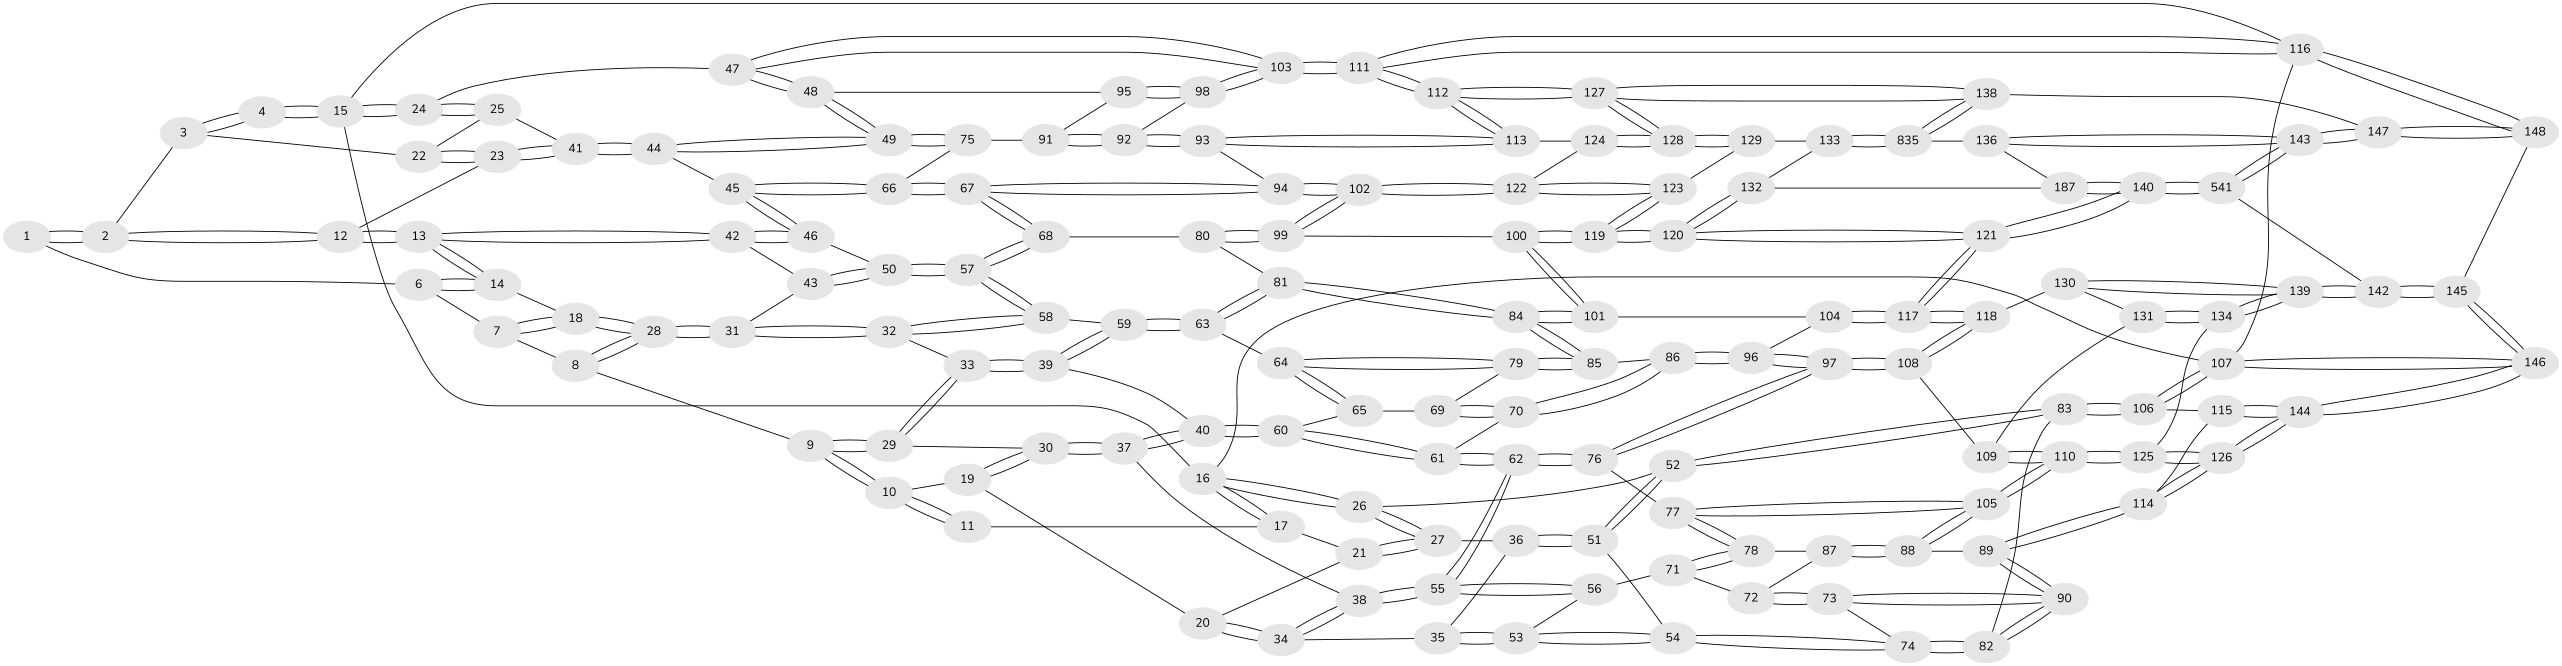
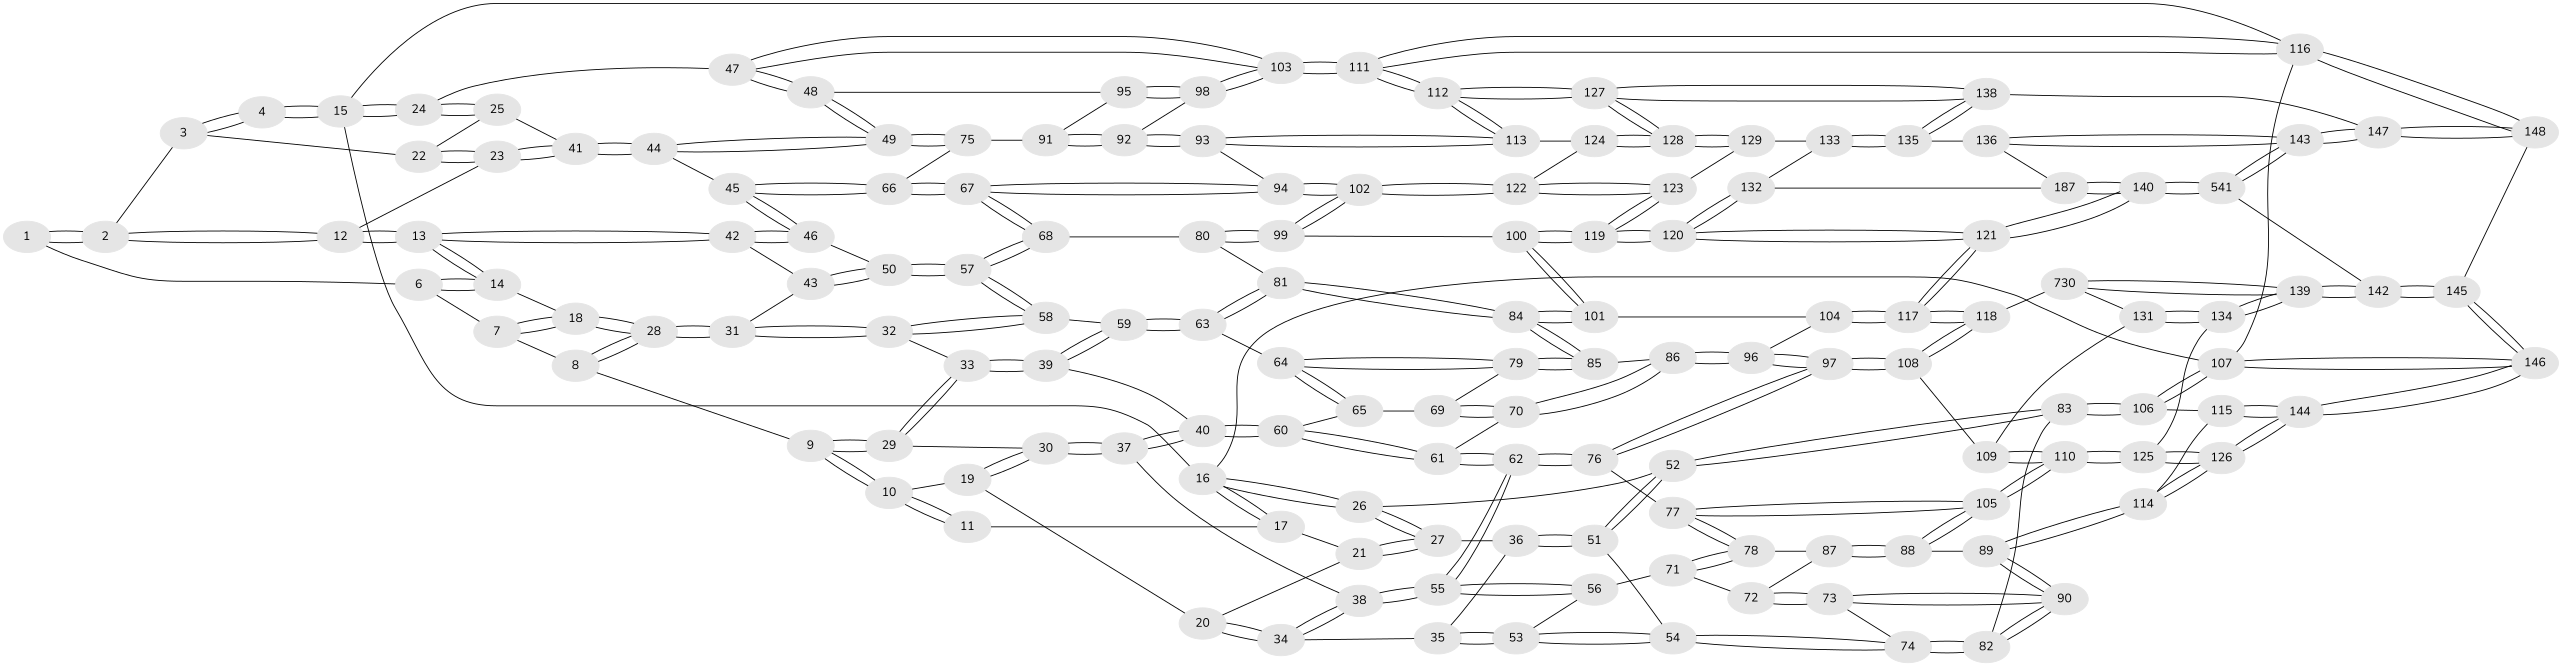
(1908, 141) -> (1908, 141)
(2065, 284) -> (2065, 284)
